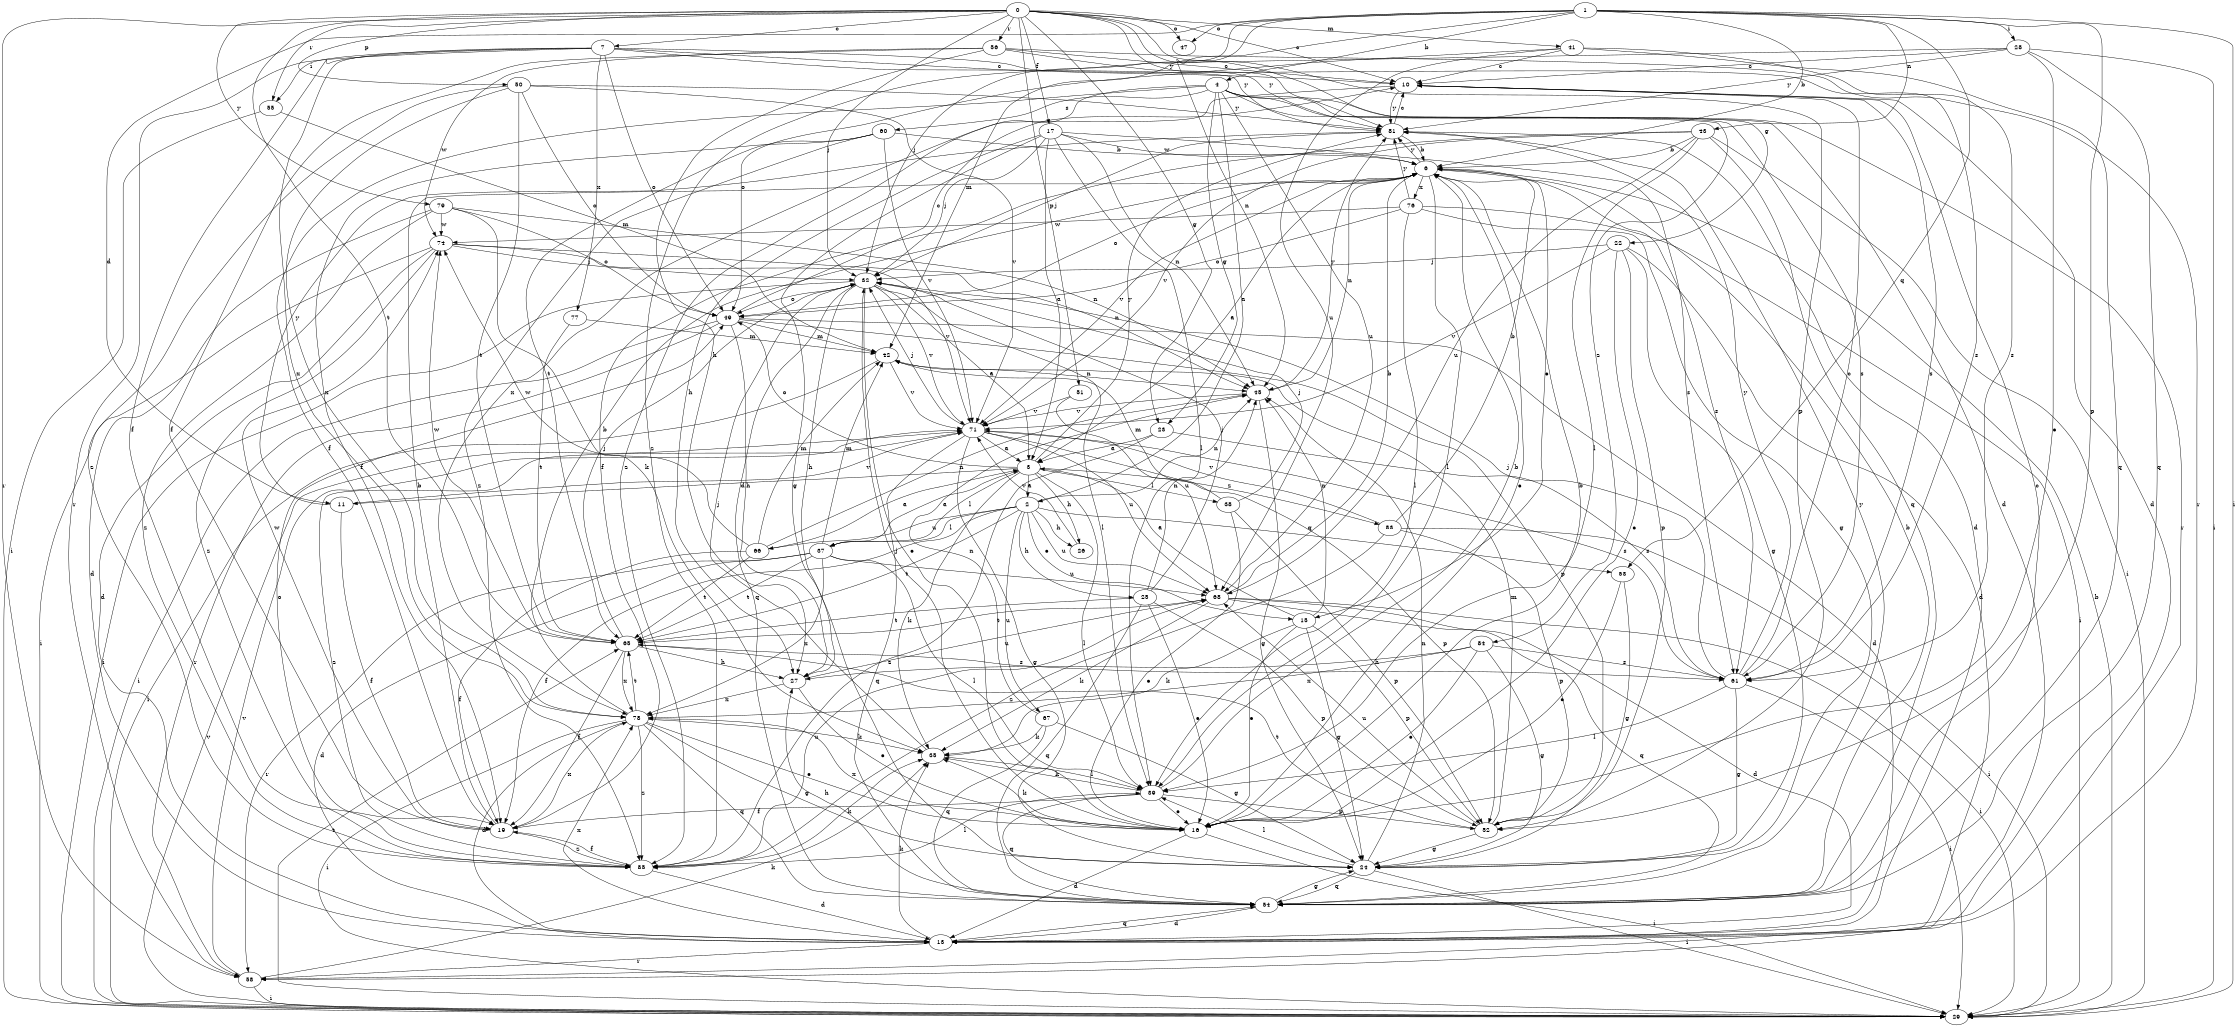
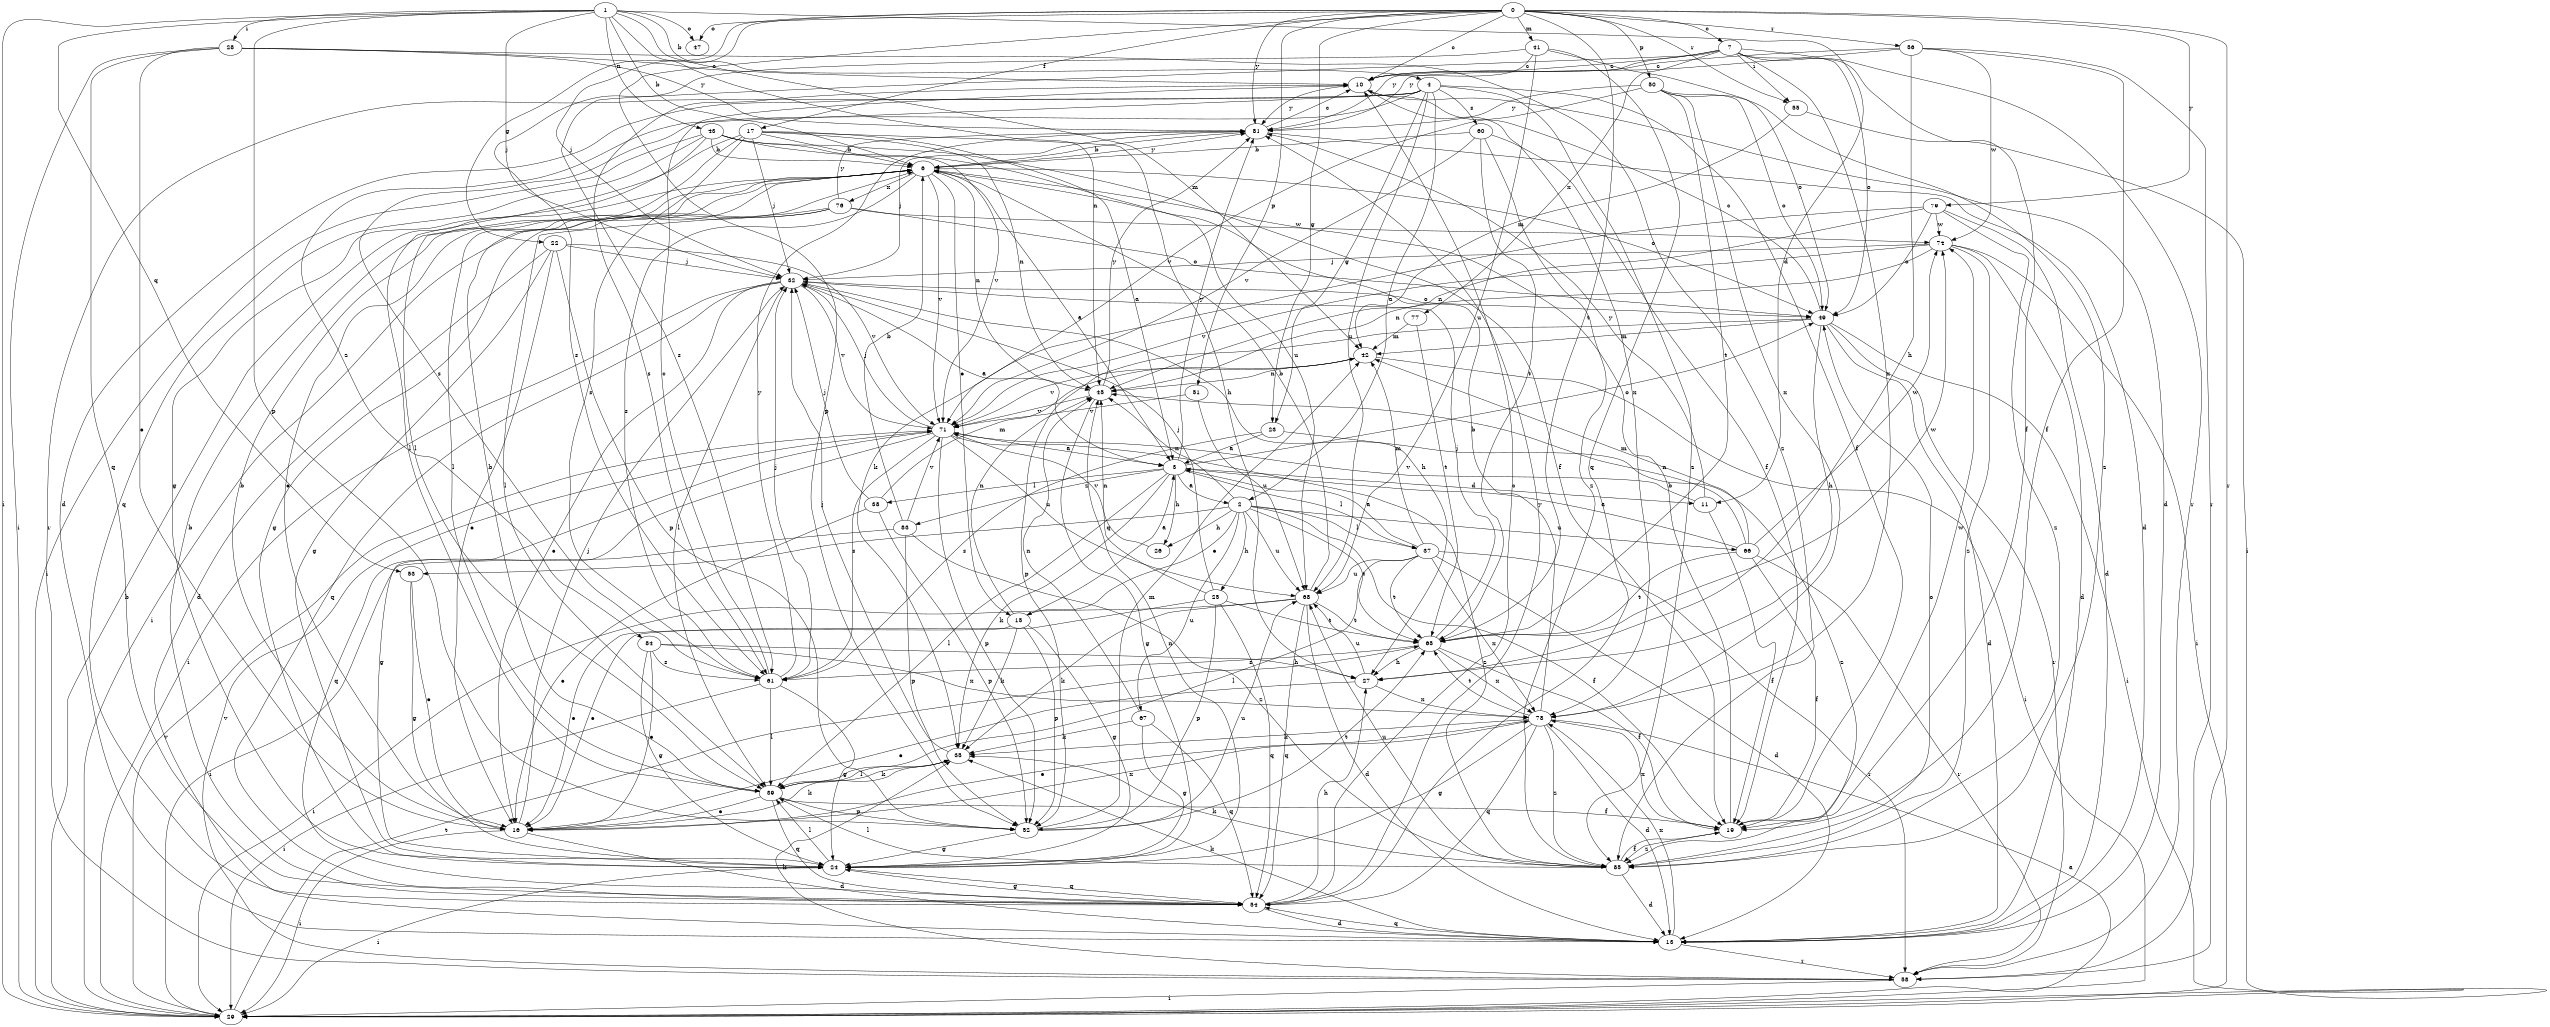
(1167, 150) -> (850, 150)
none -> (1958, 778)
(328, 868) -> (2071, 868)
